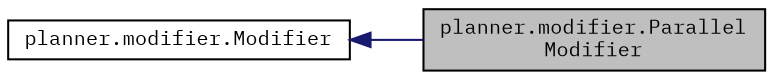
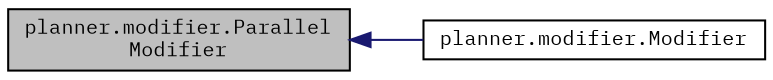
(397, 40) -> (397, 40)
